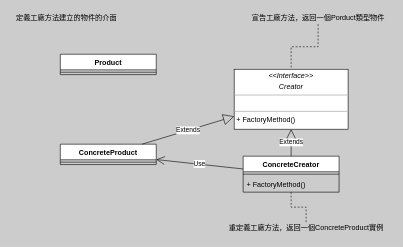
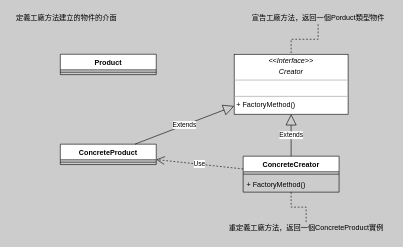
(291, 99) -> (291, 84)
(178, 162) -> (178, 162)
